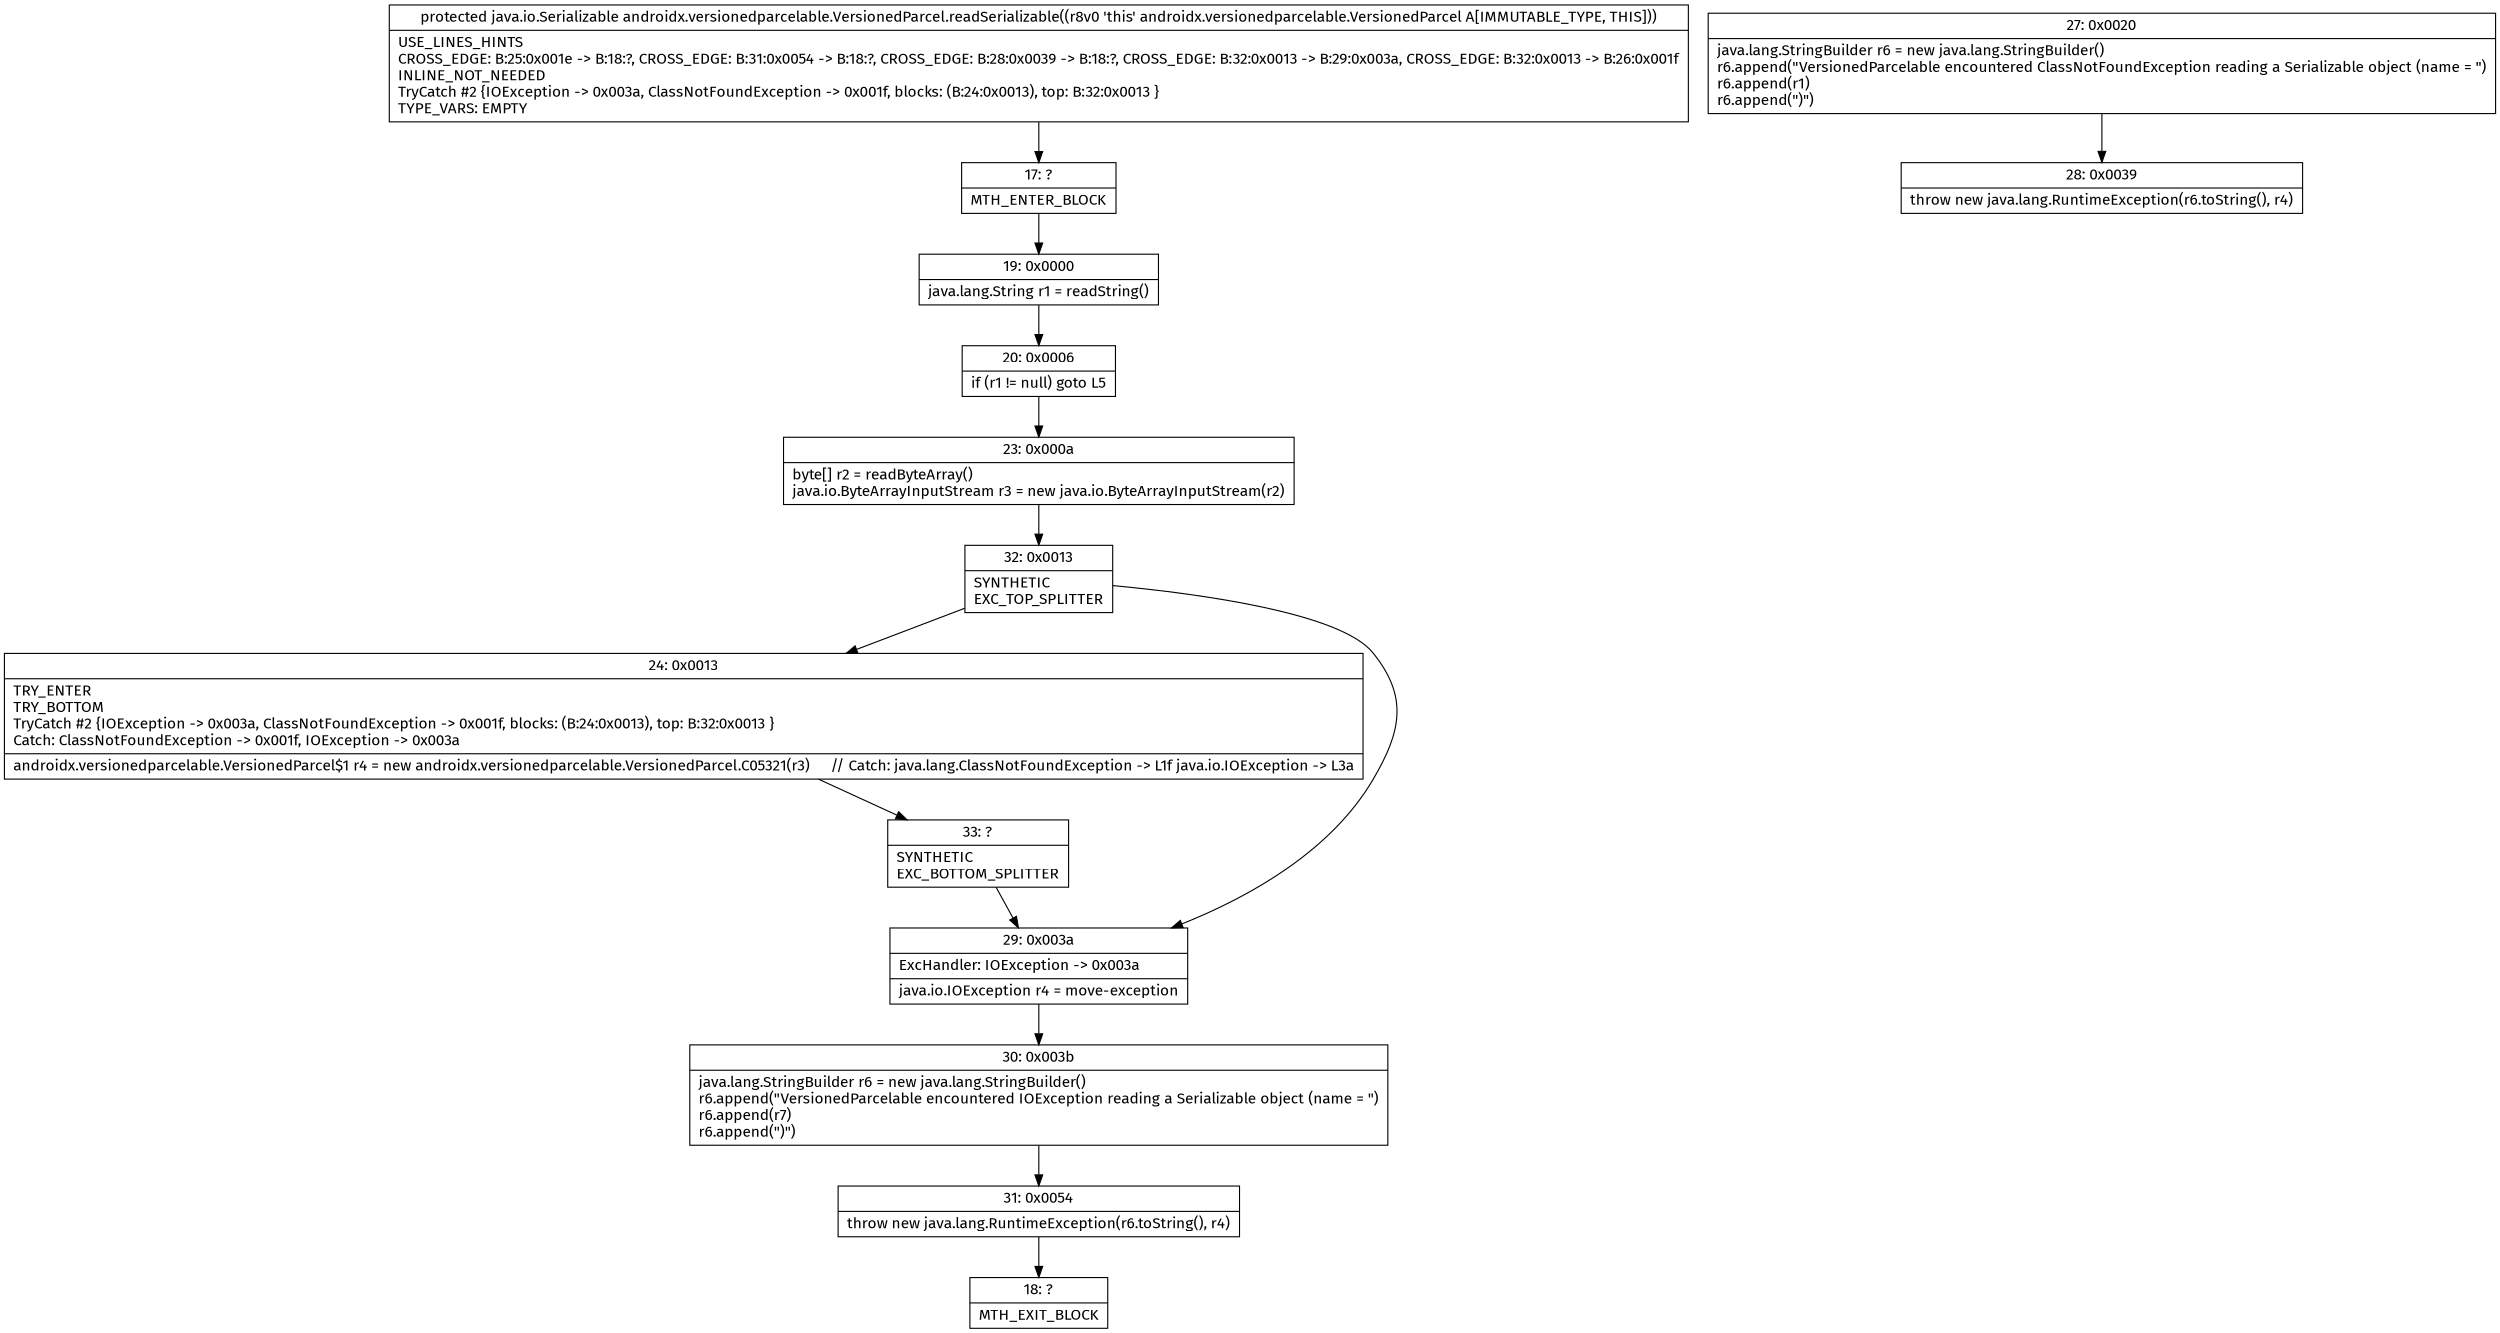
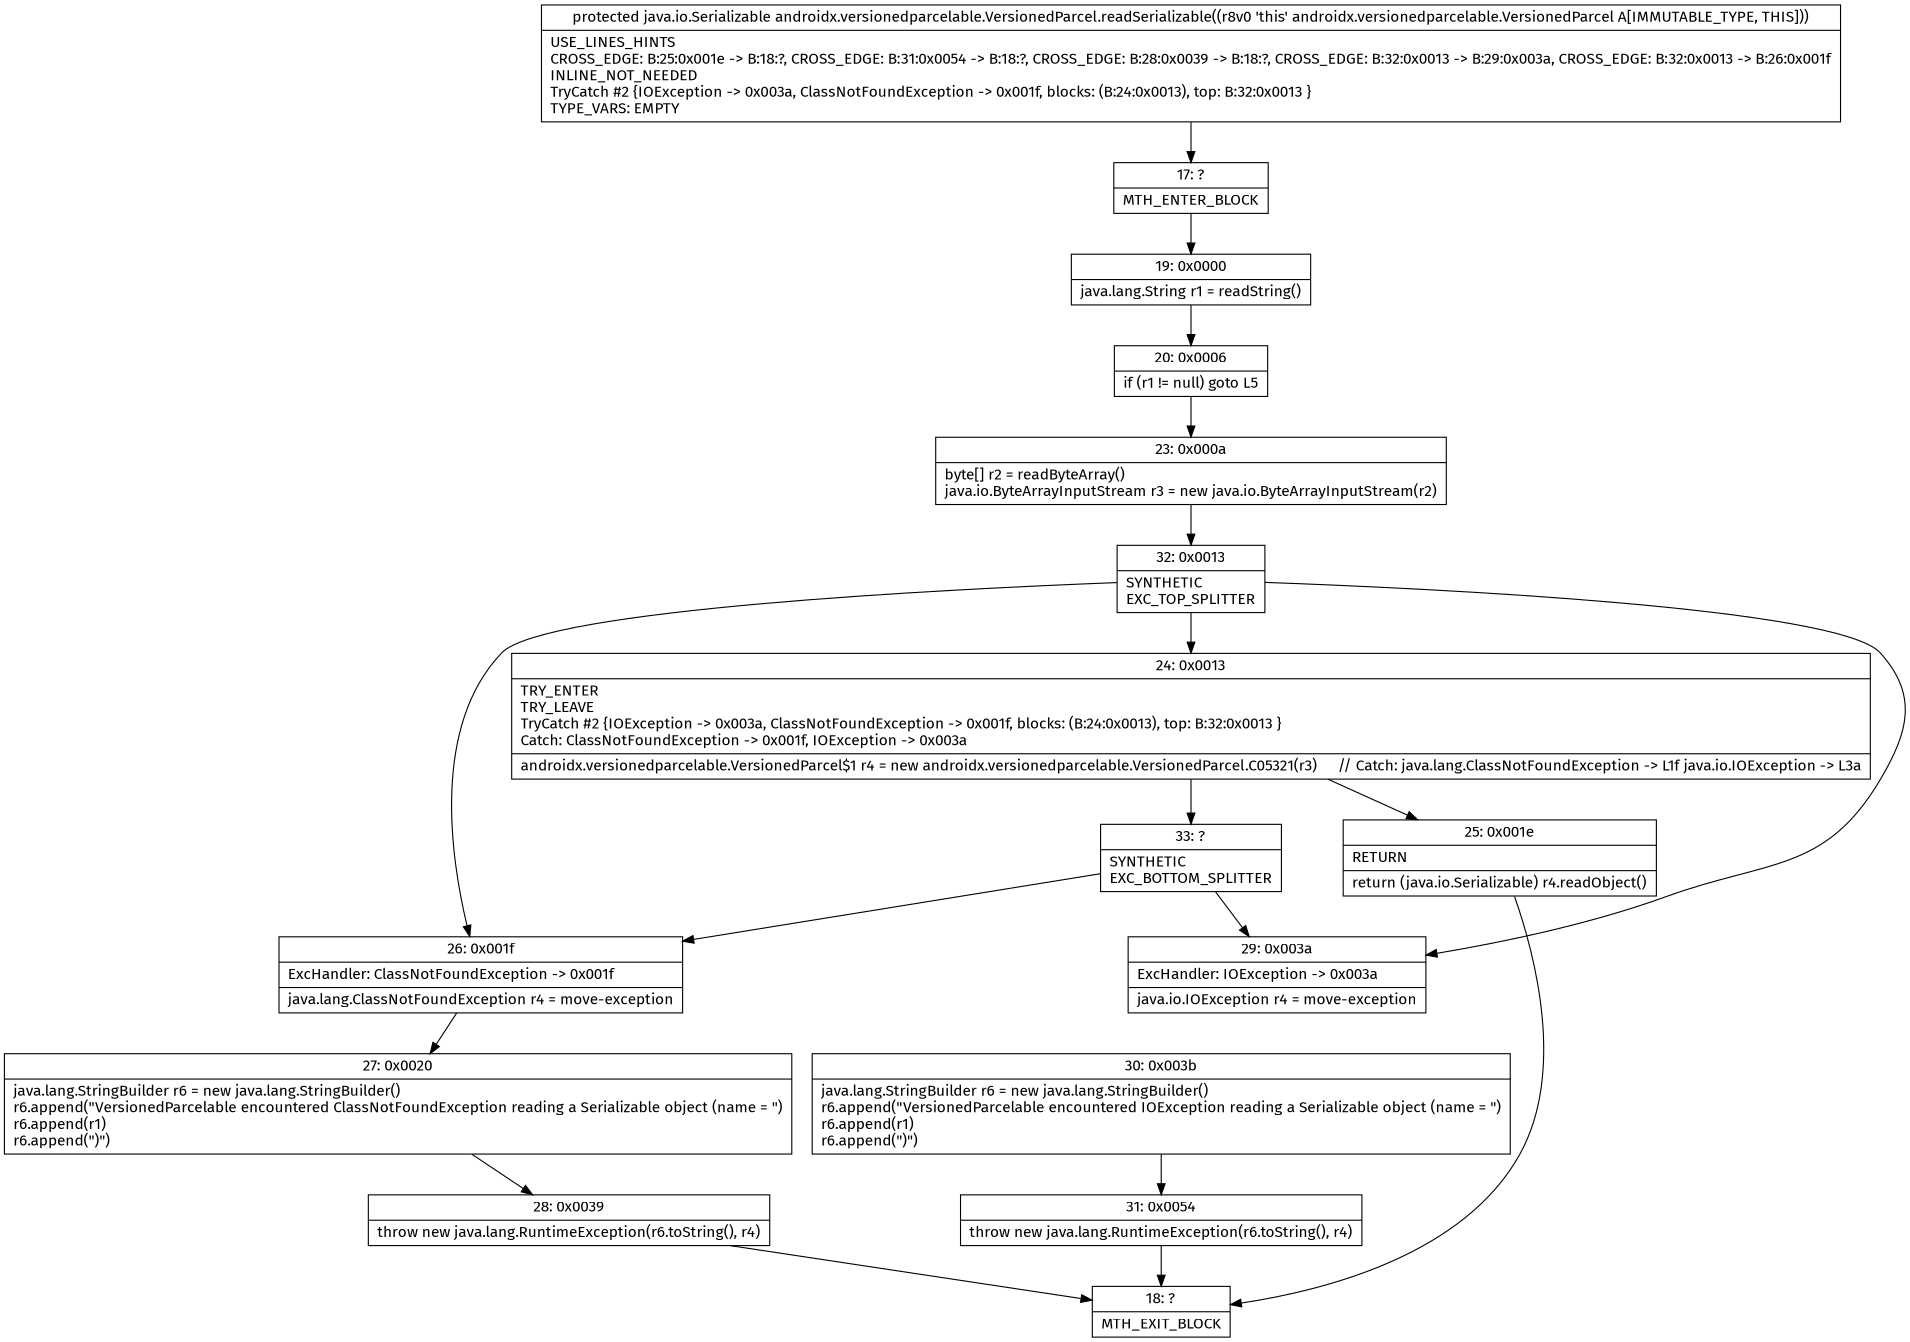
(59, 707) -> (557, 707)
none -> (1500, 858)
none -> (481, 975)
(1039, 1019) -> none
(745, 1115) -> (868, 1124)
none -> (905, 1272)
